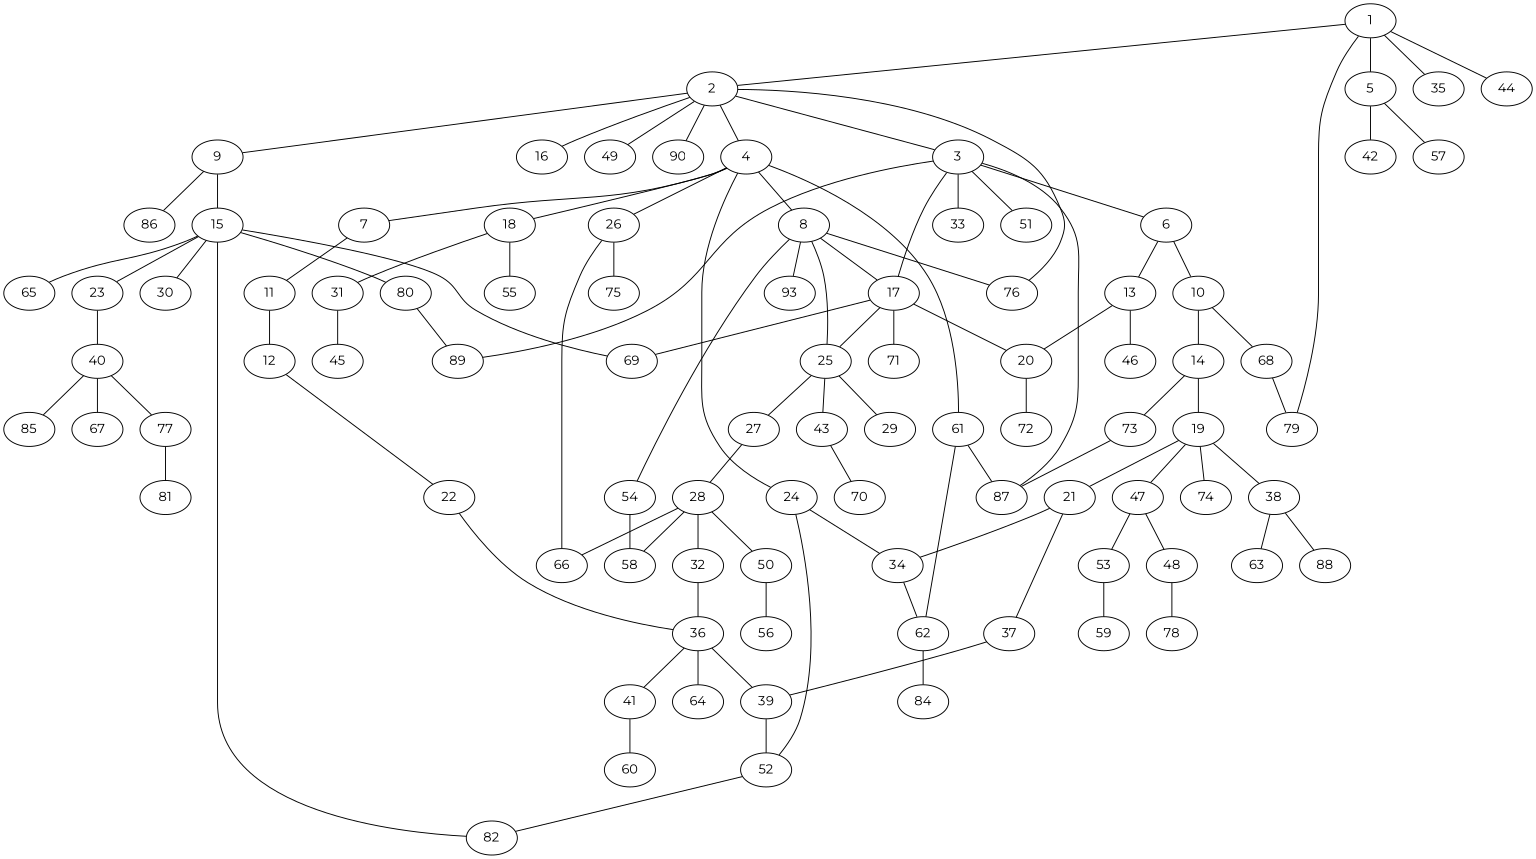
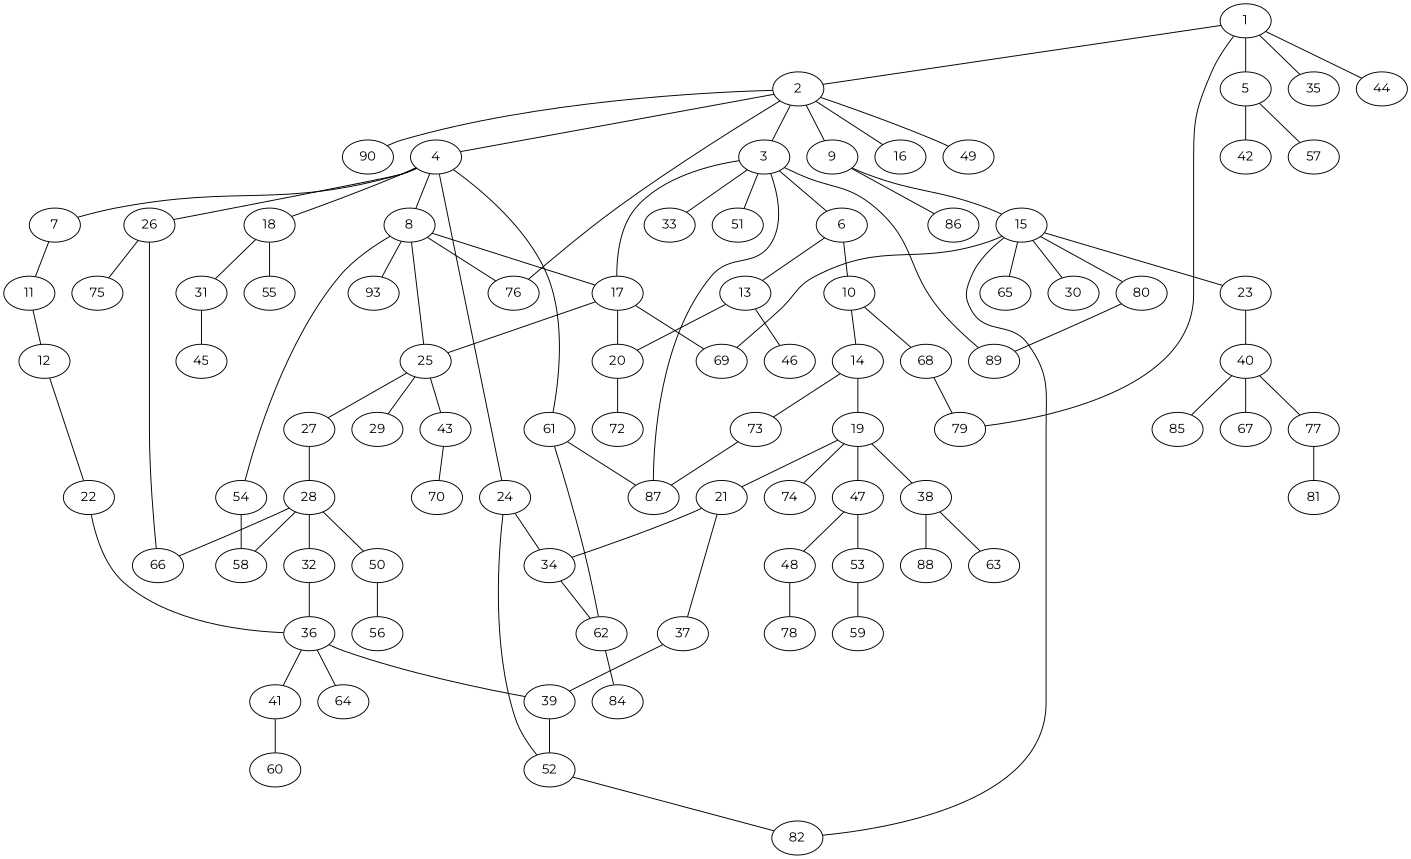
(894, 361) -> none
